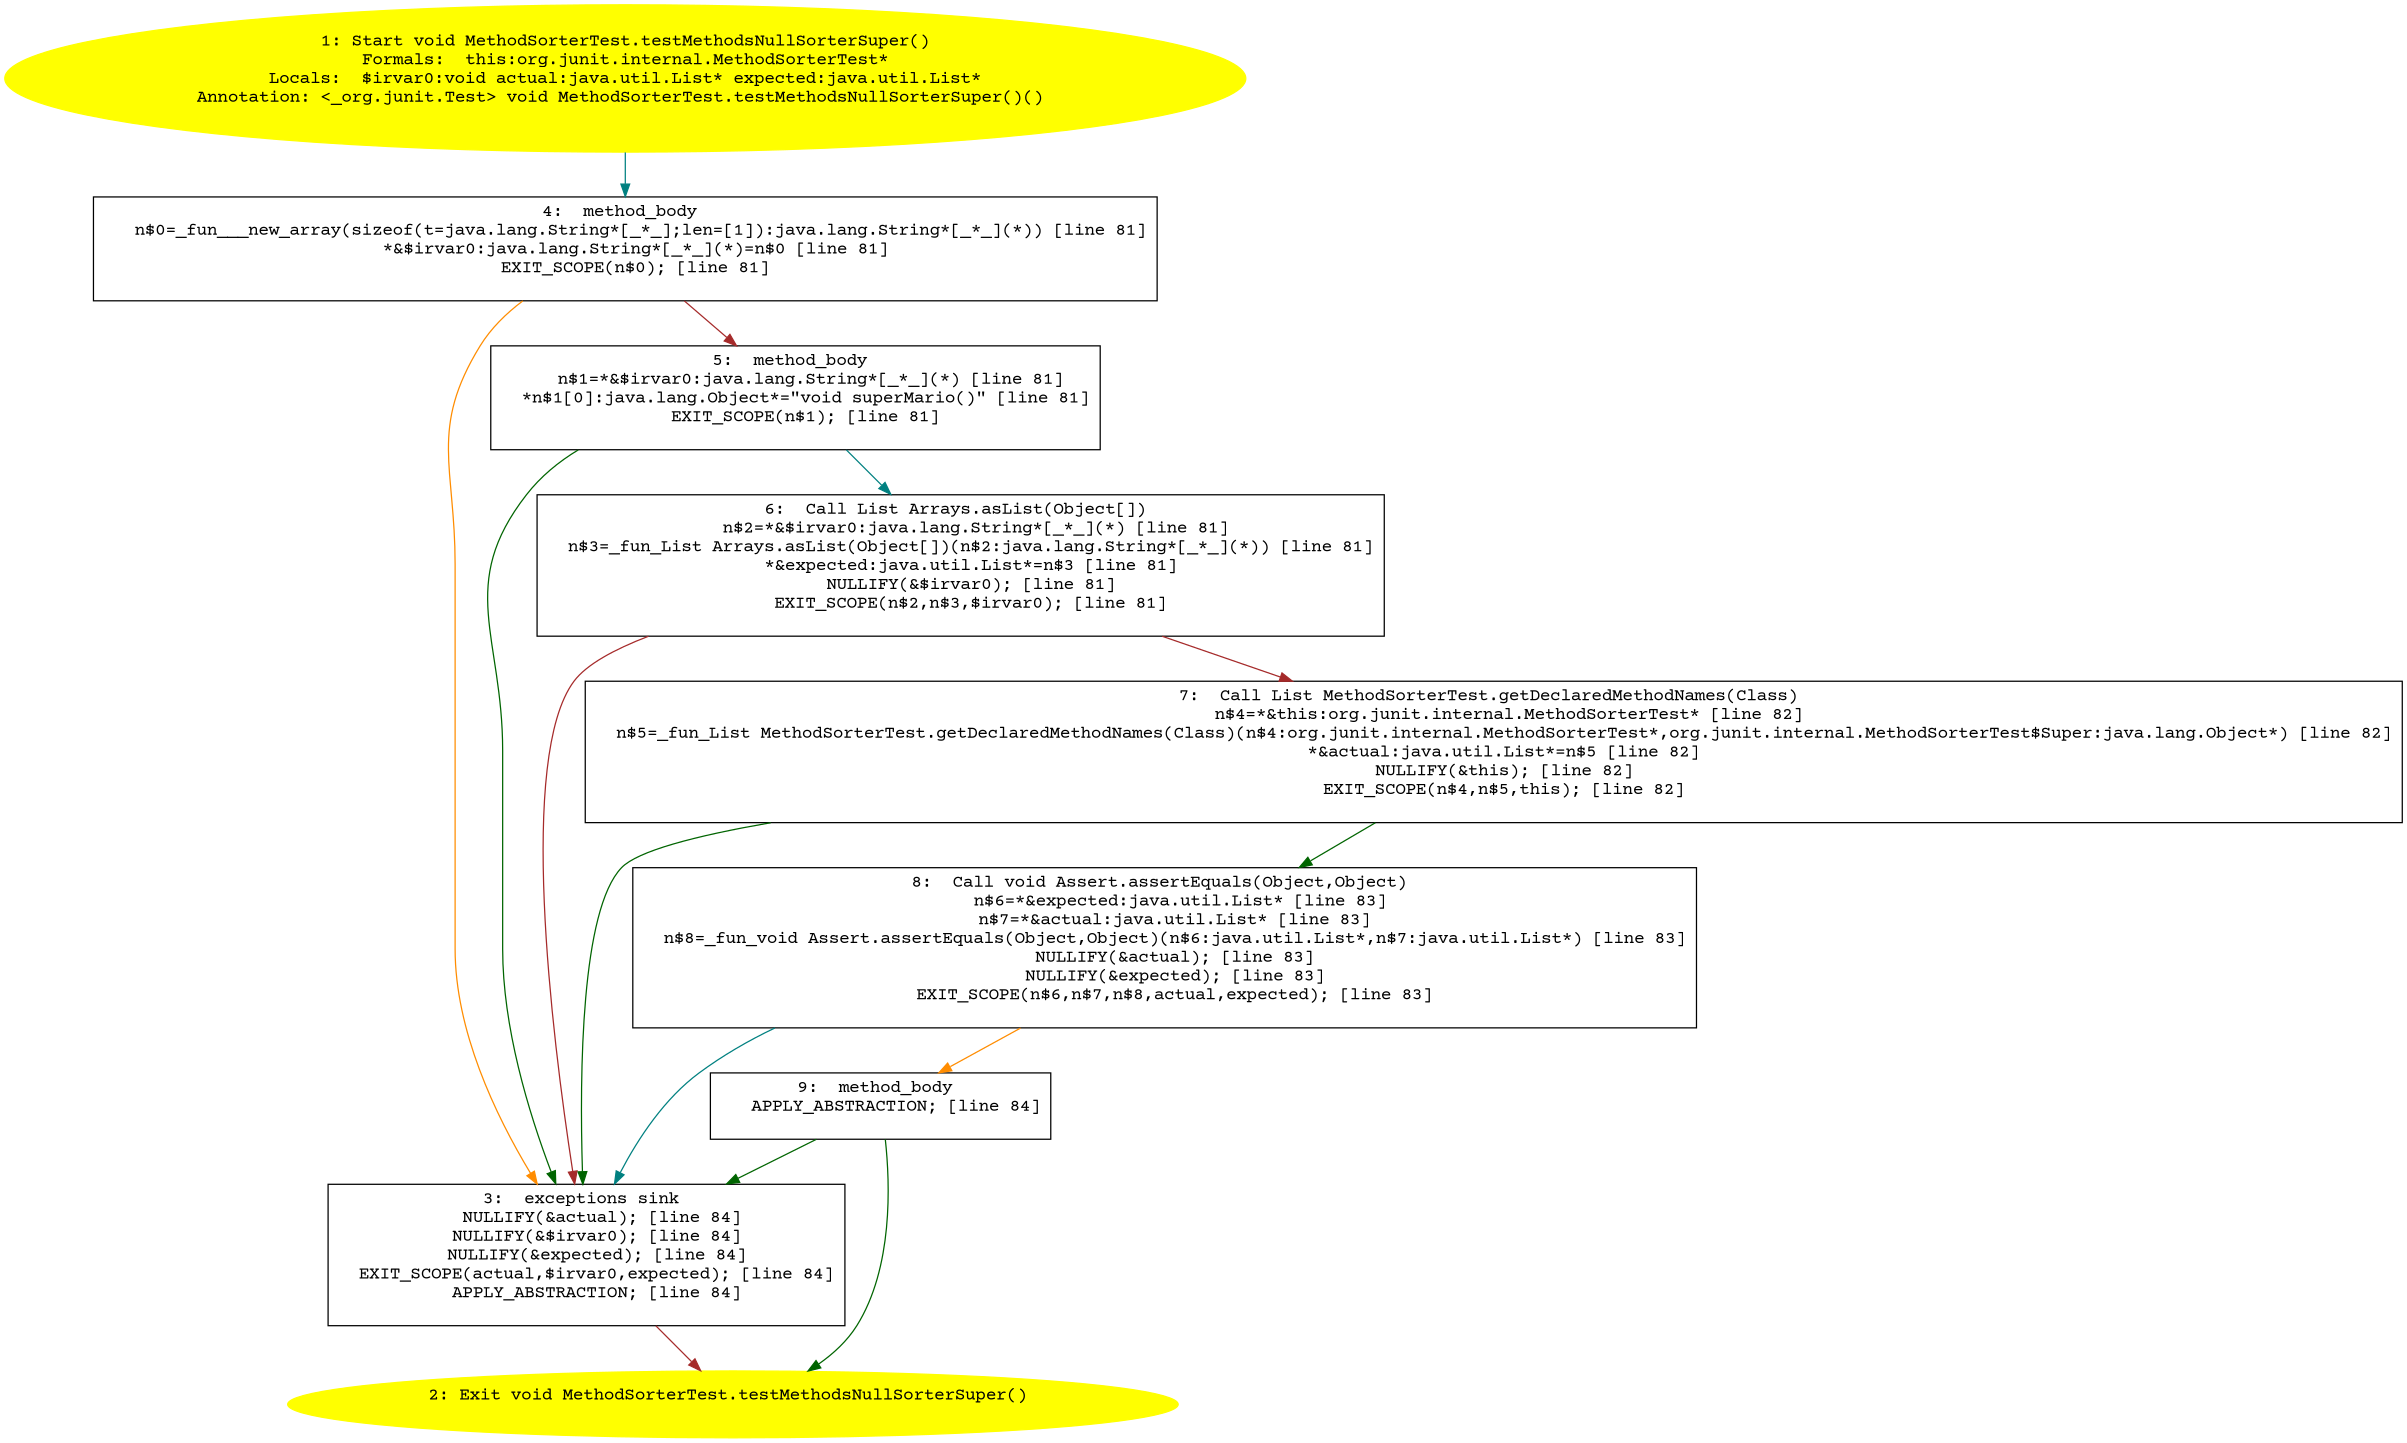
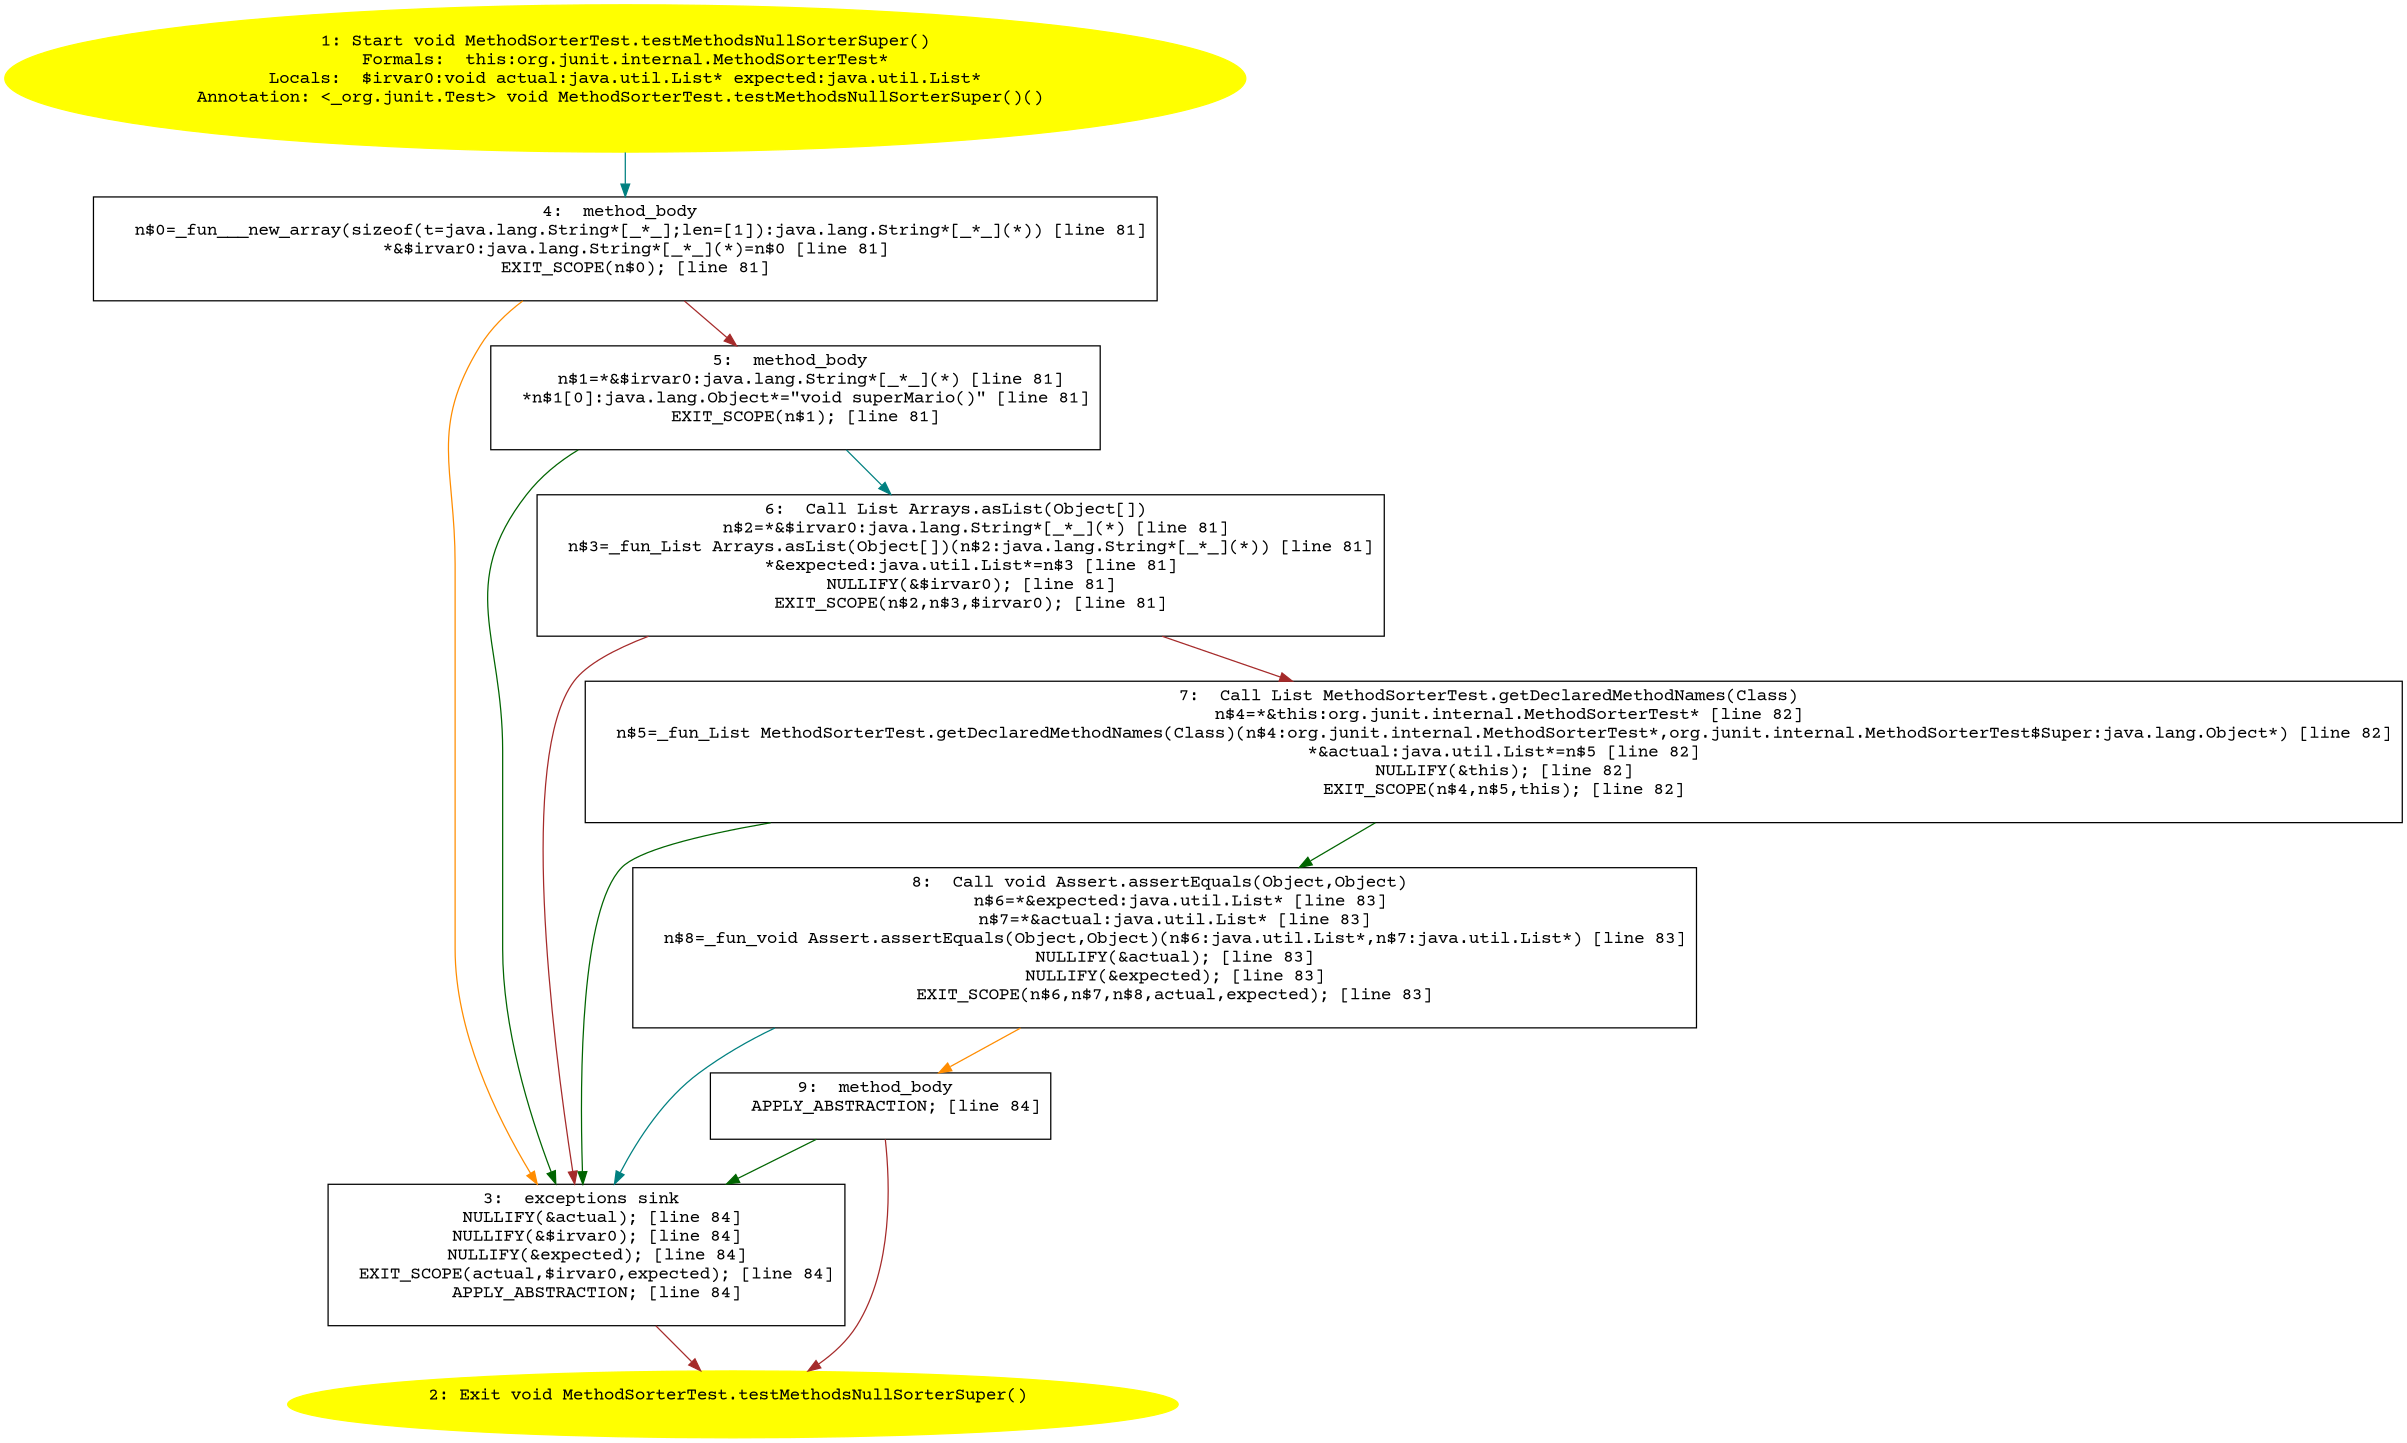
(881, 1262) -> (881, 1262)
